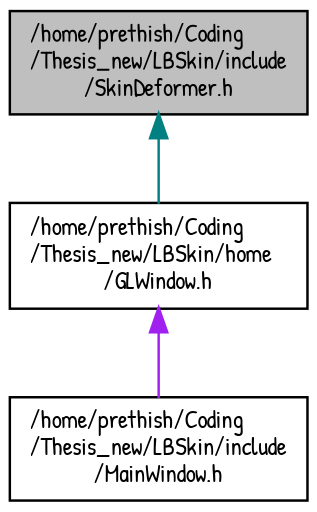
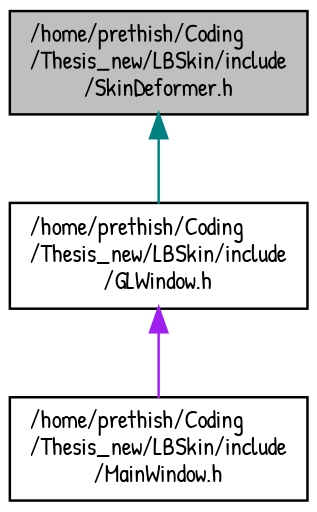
(159, 256) -> (159, 256)
